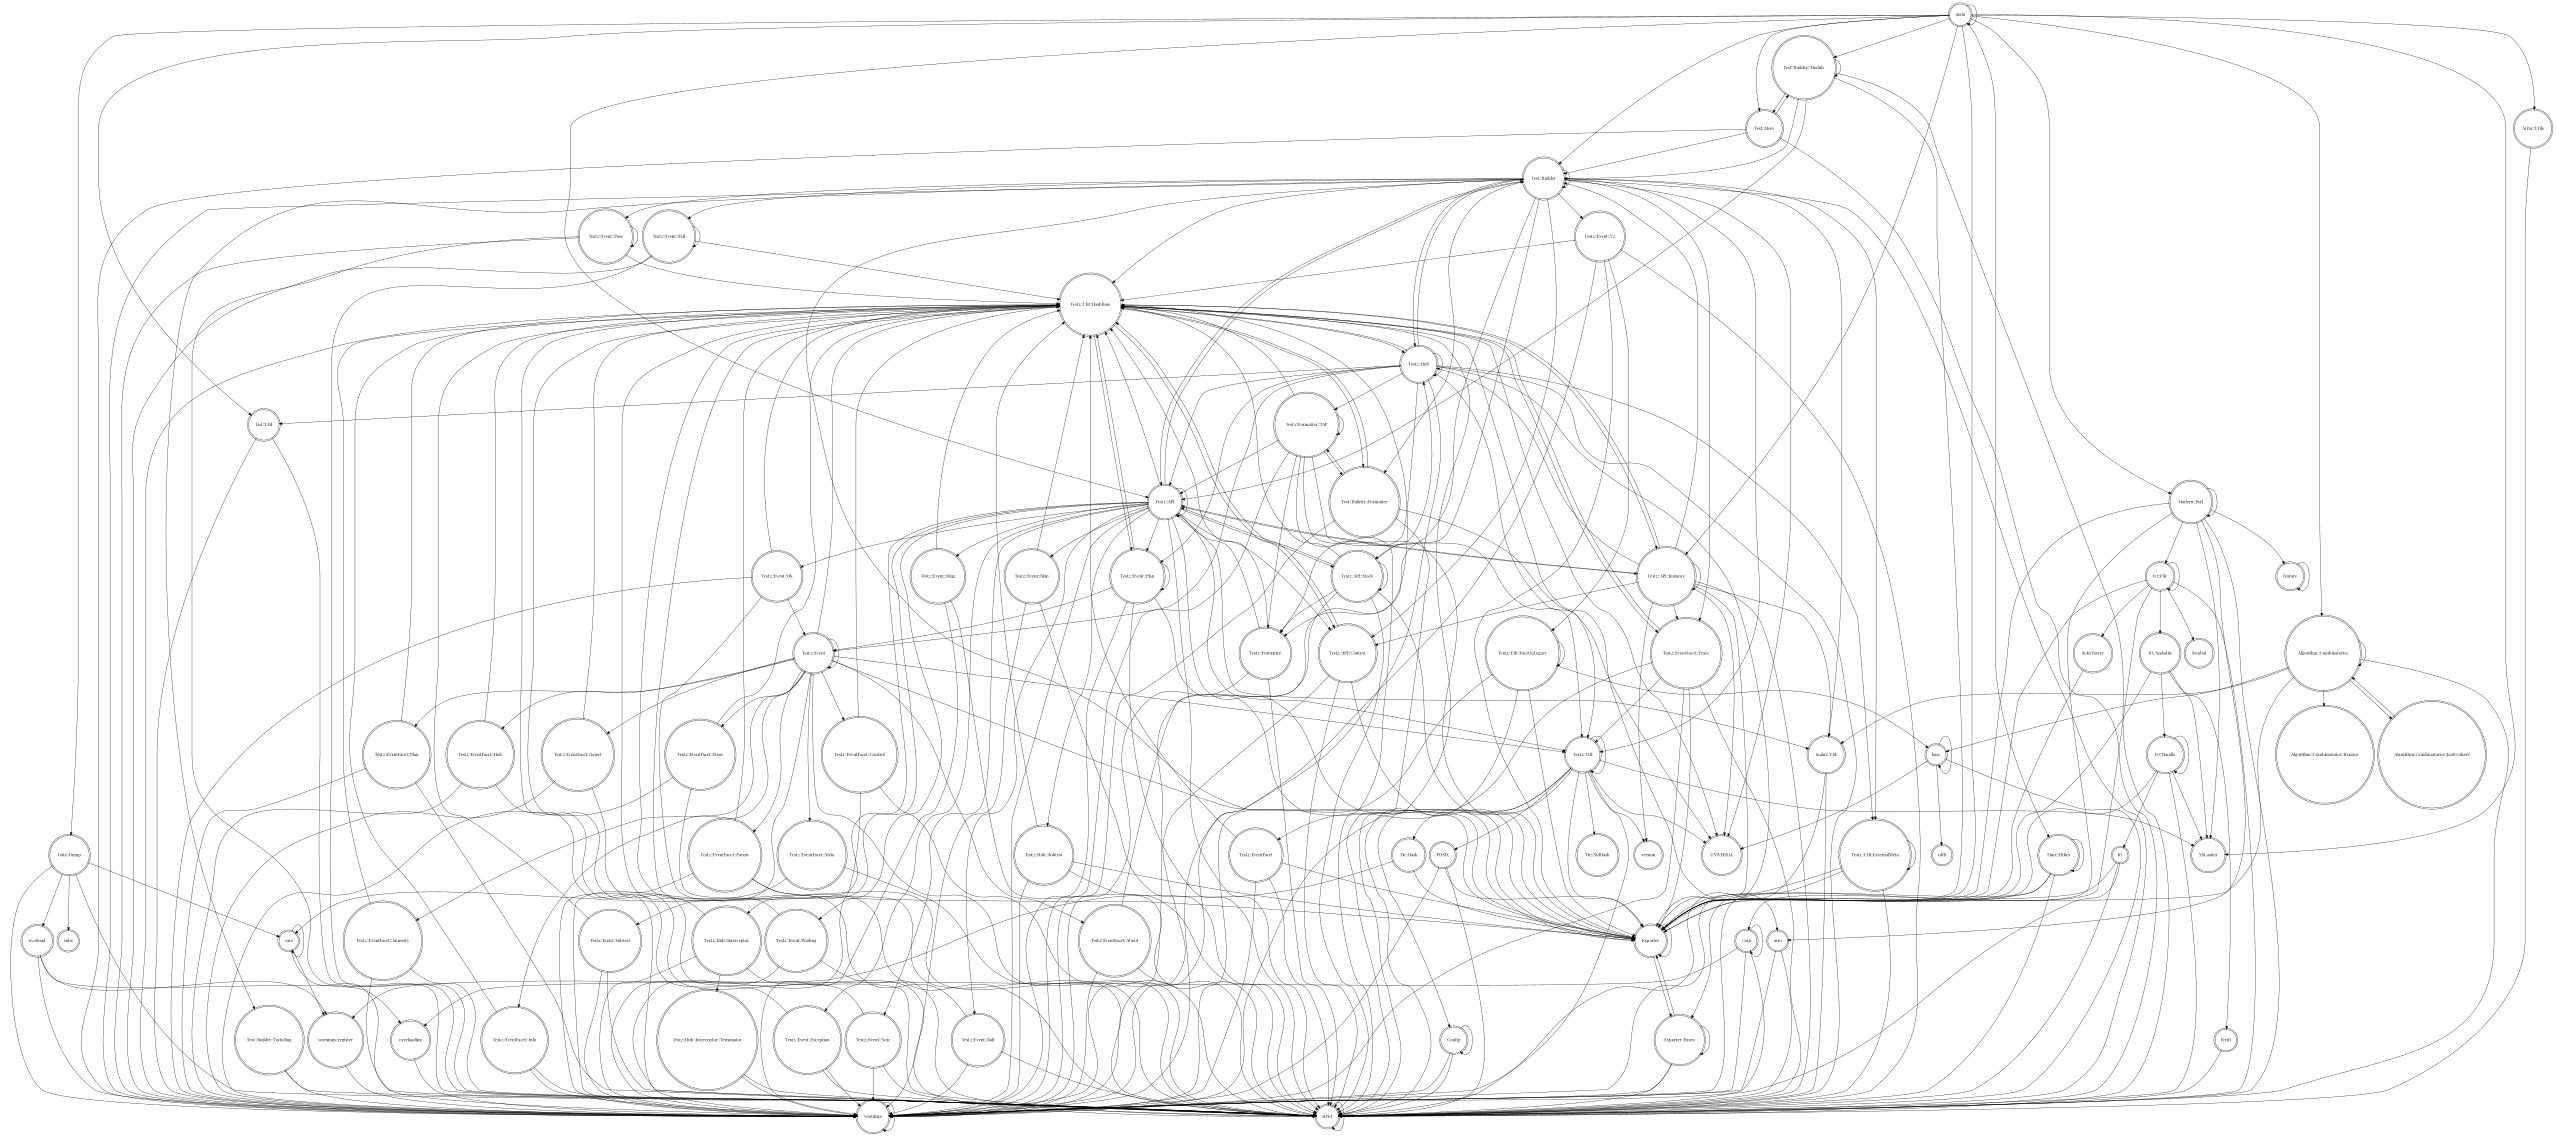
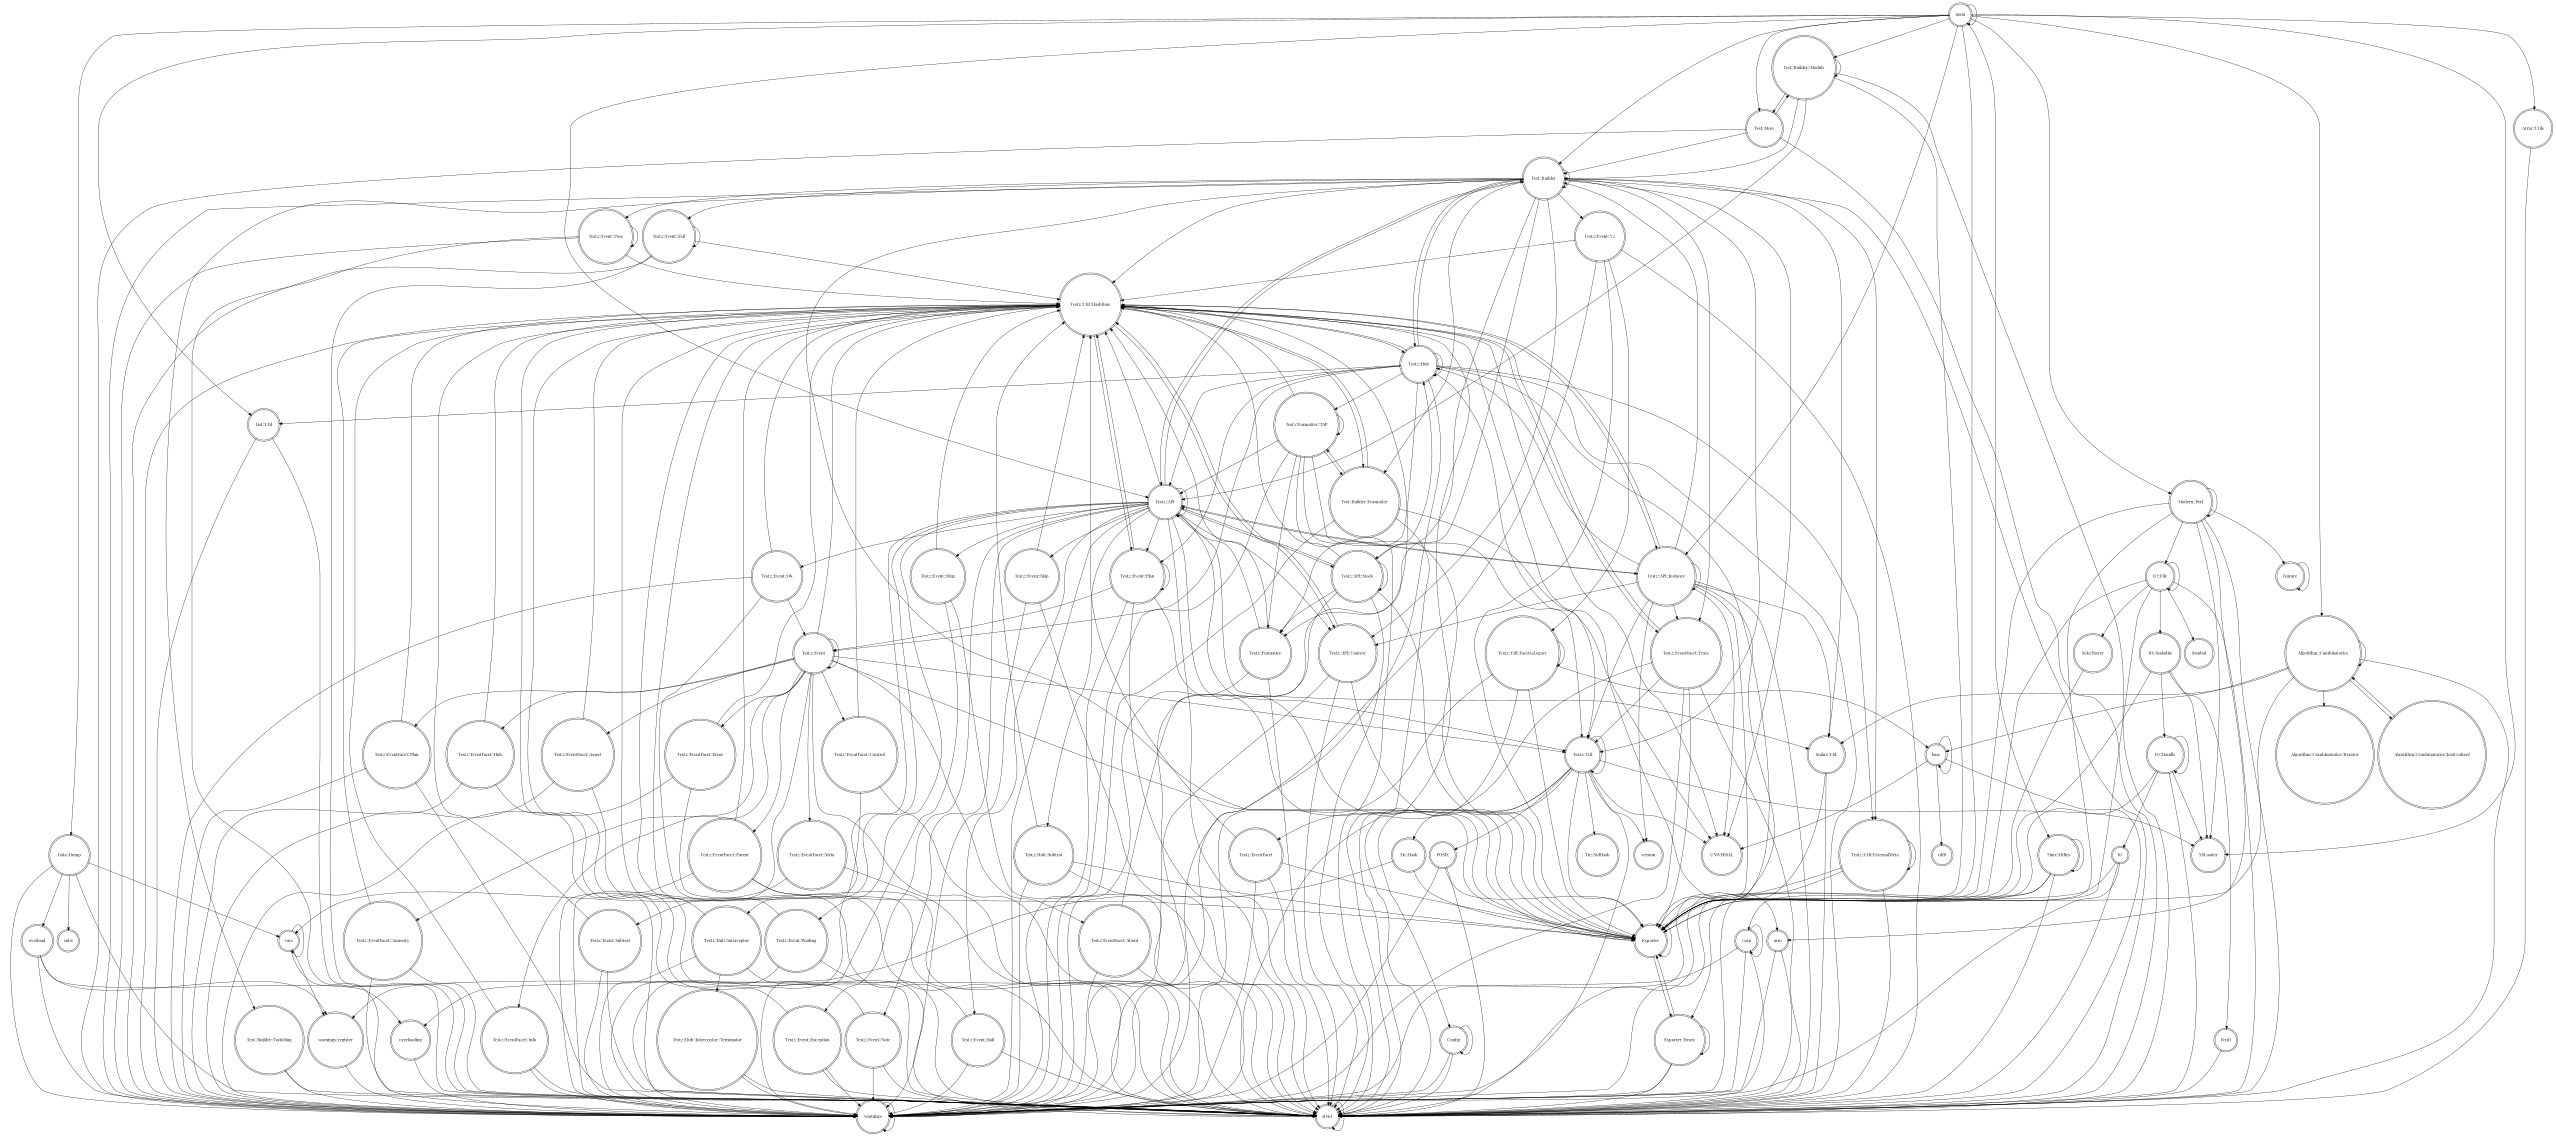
none -> (1615, 666)
none -> (1538, 987)
